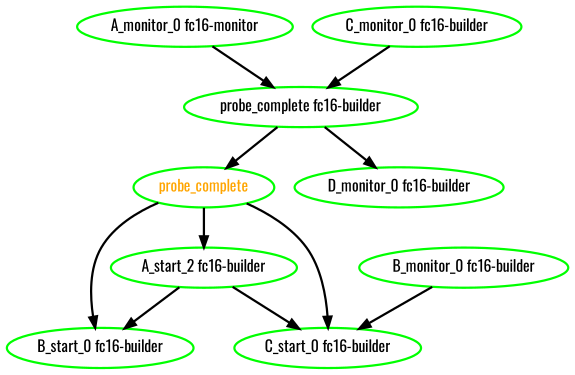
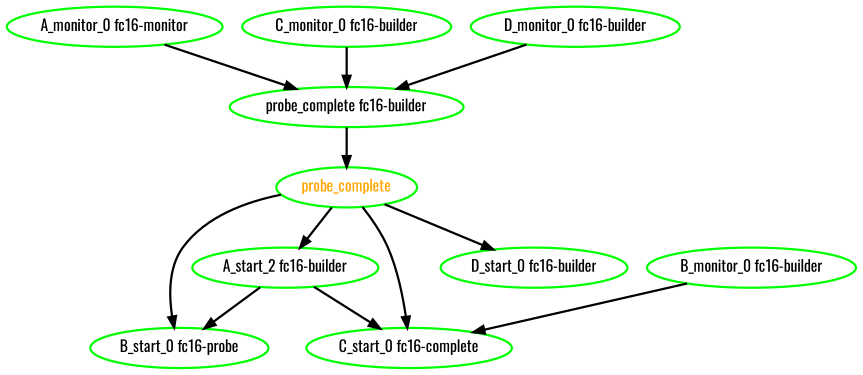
(346, 144) -> (467, 65)
none -> (534, 268)
(100, 348) -> (179, 348)
(328, 348) -> (409, 348)
